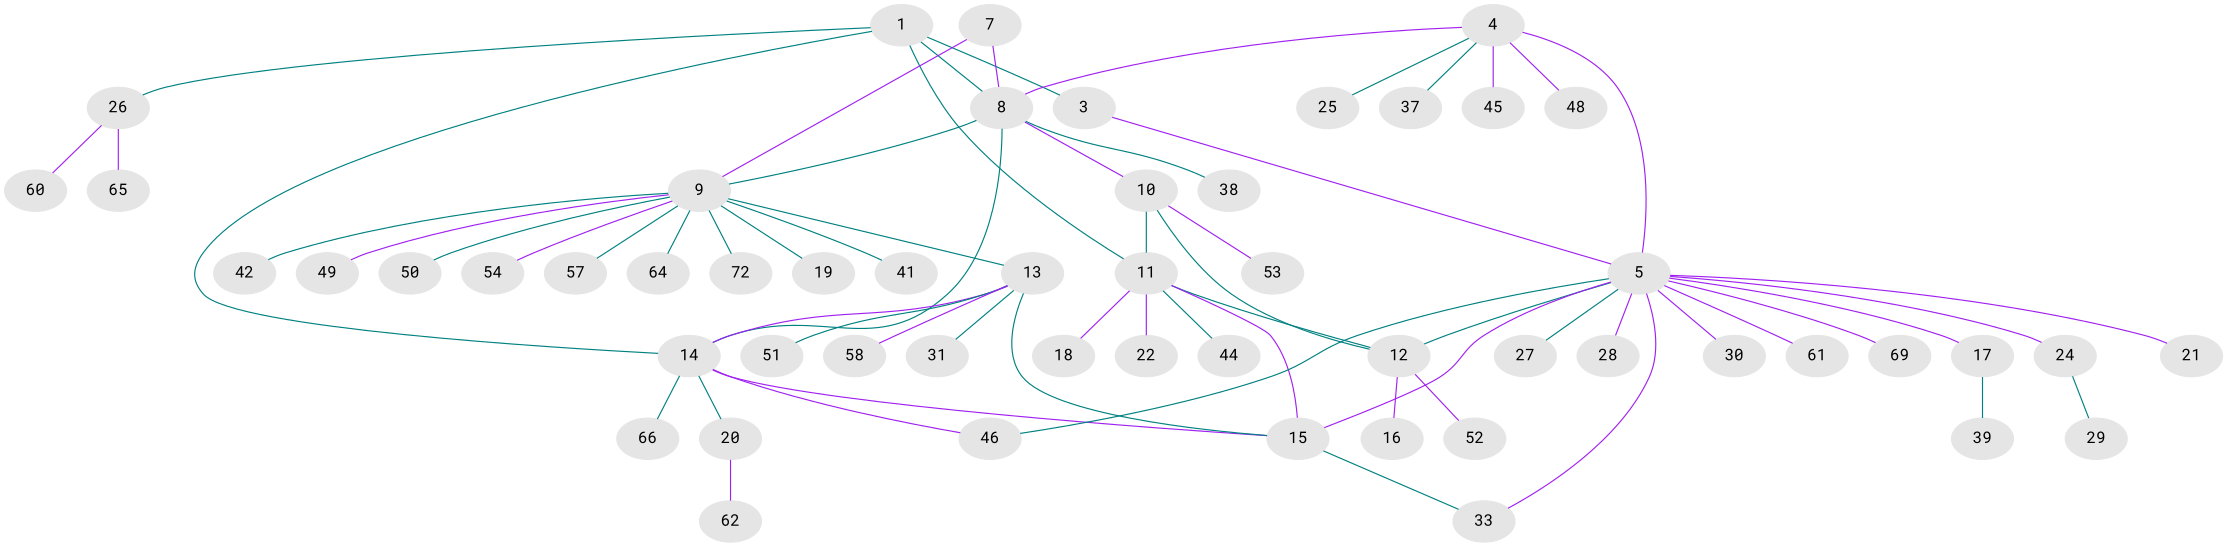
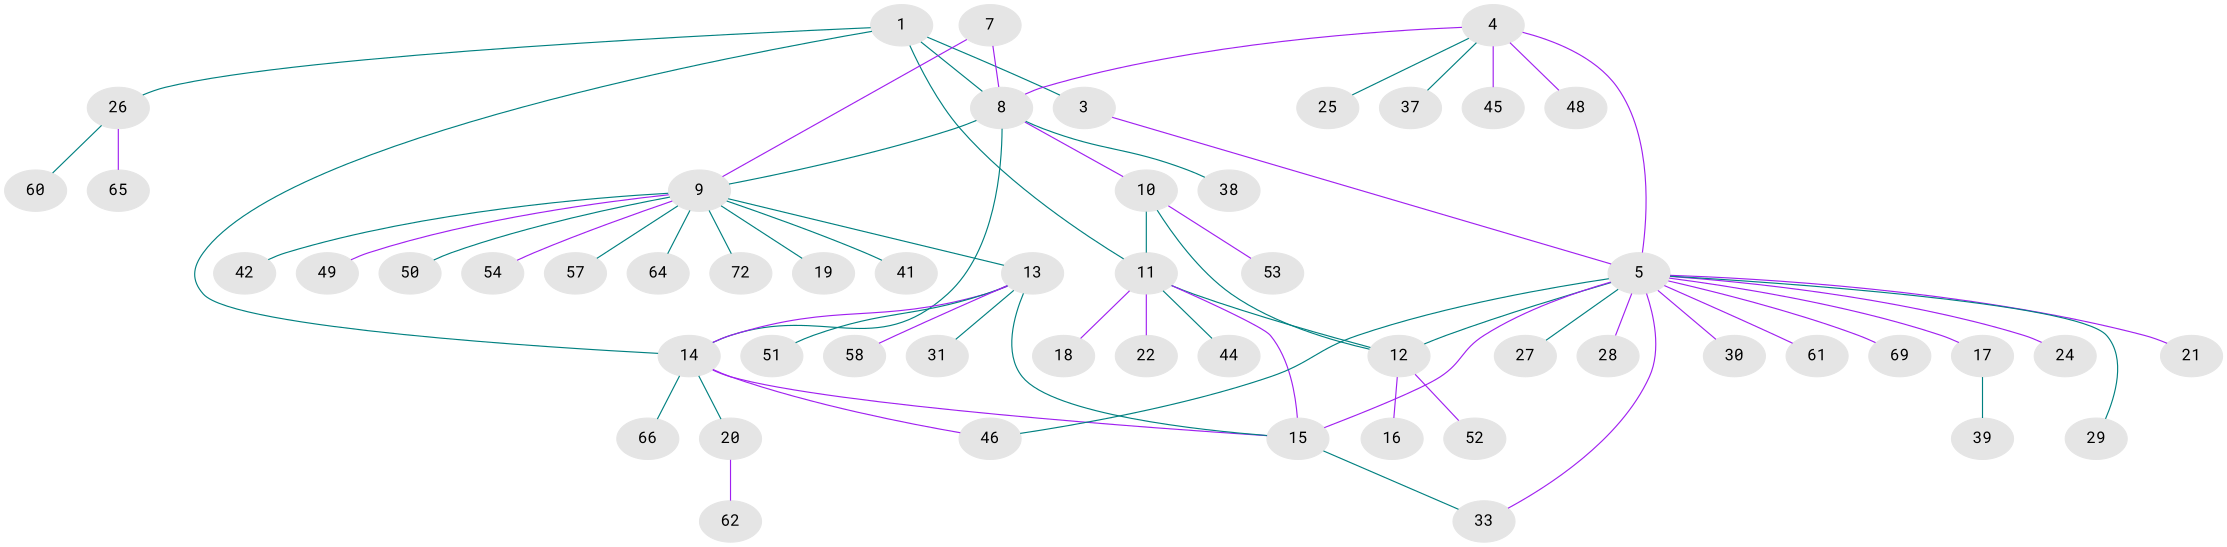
(77, 149) -> (77, 149)
(2081, 397) -> (1934, 298)
